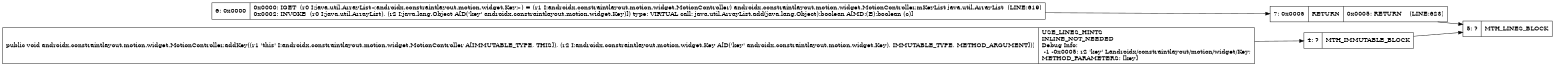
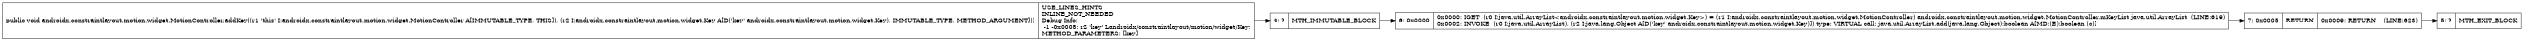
(1395, 14) -> (2369, 21)
(1517, 29) -> (2488, 21)
(1436, 34) -> (1385, 21)
